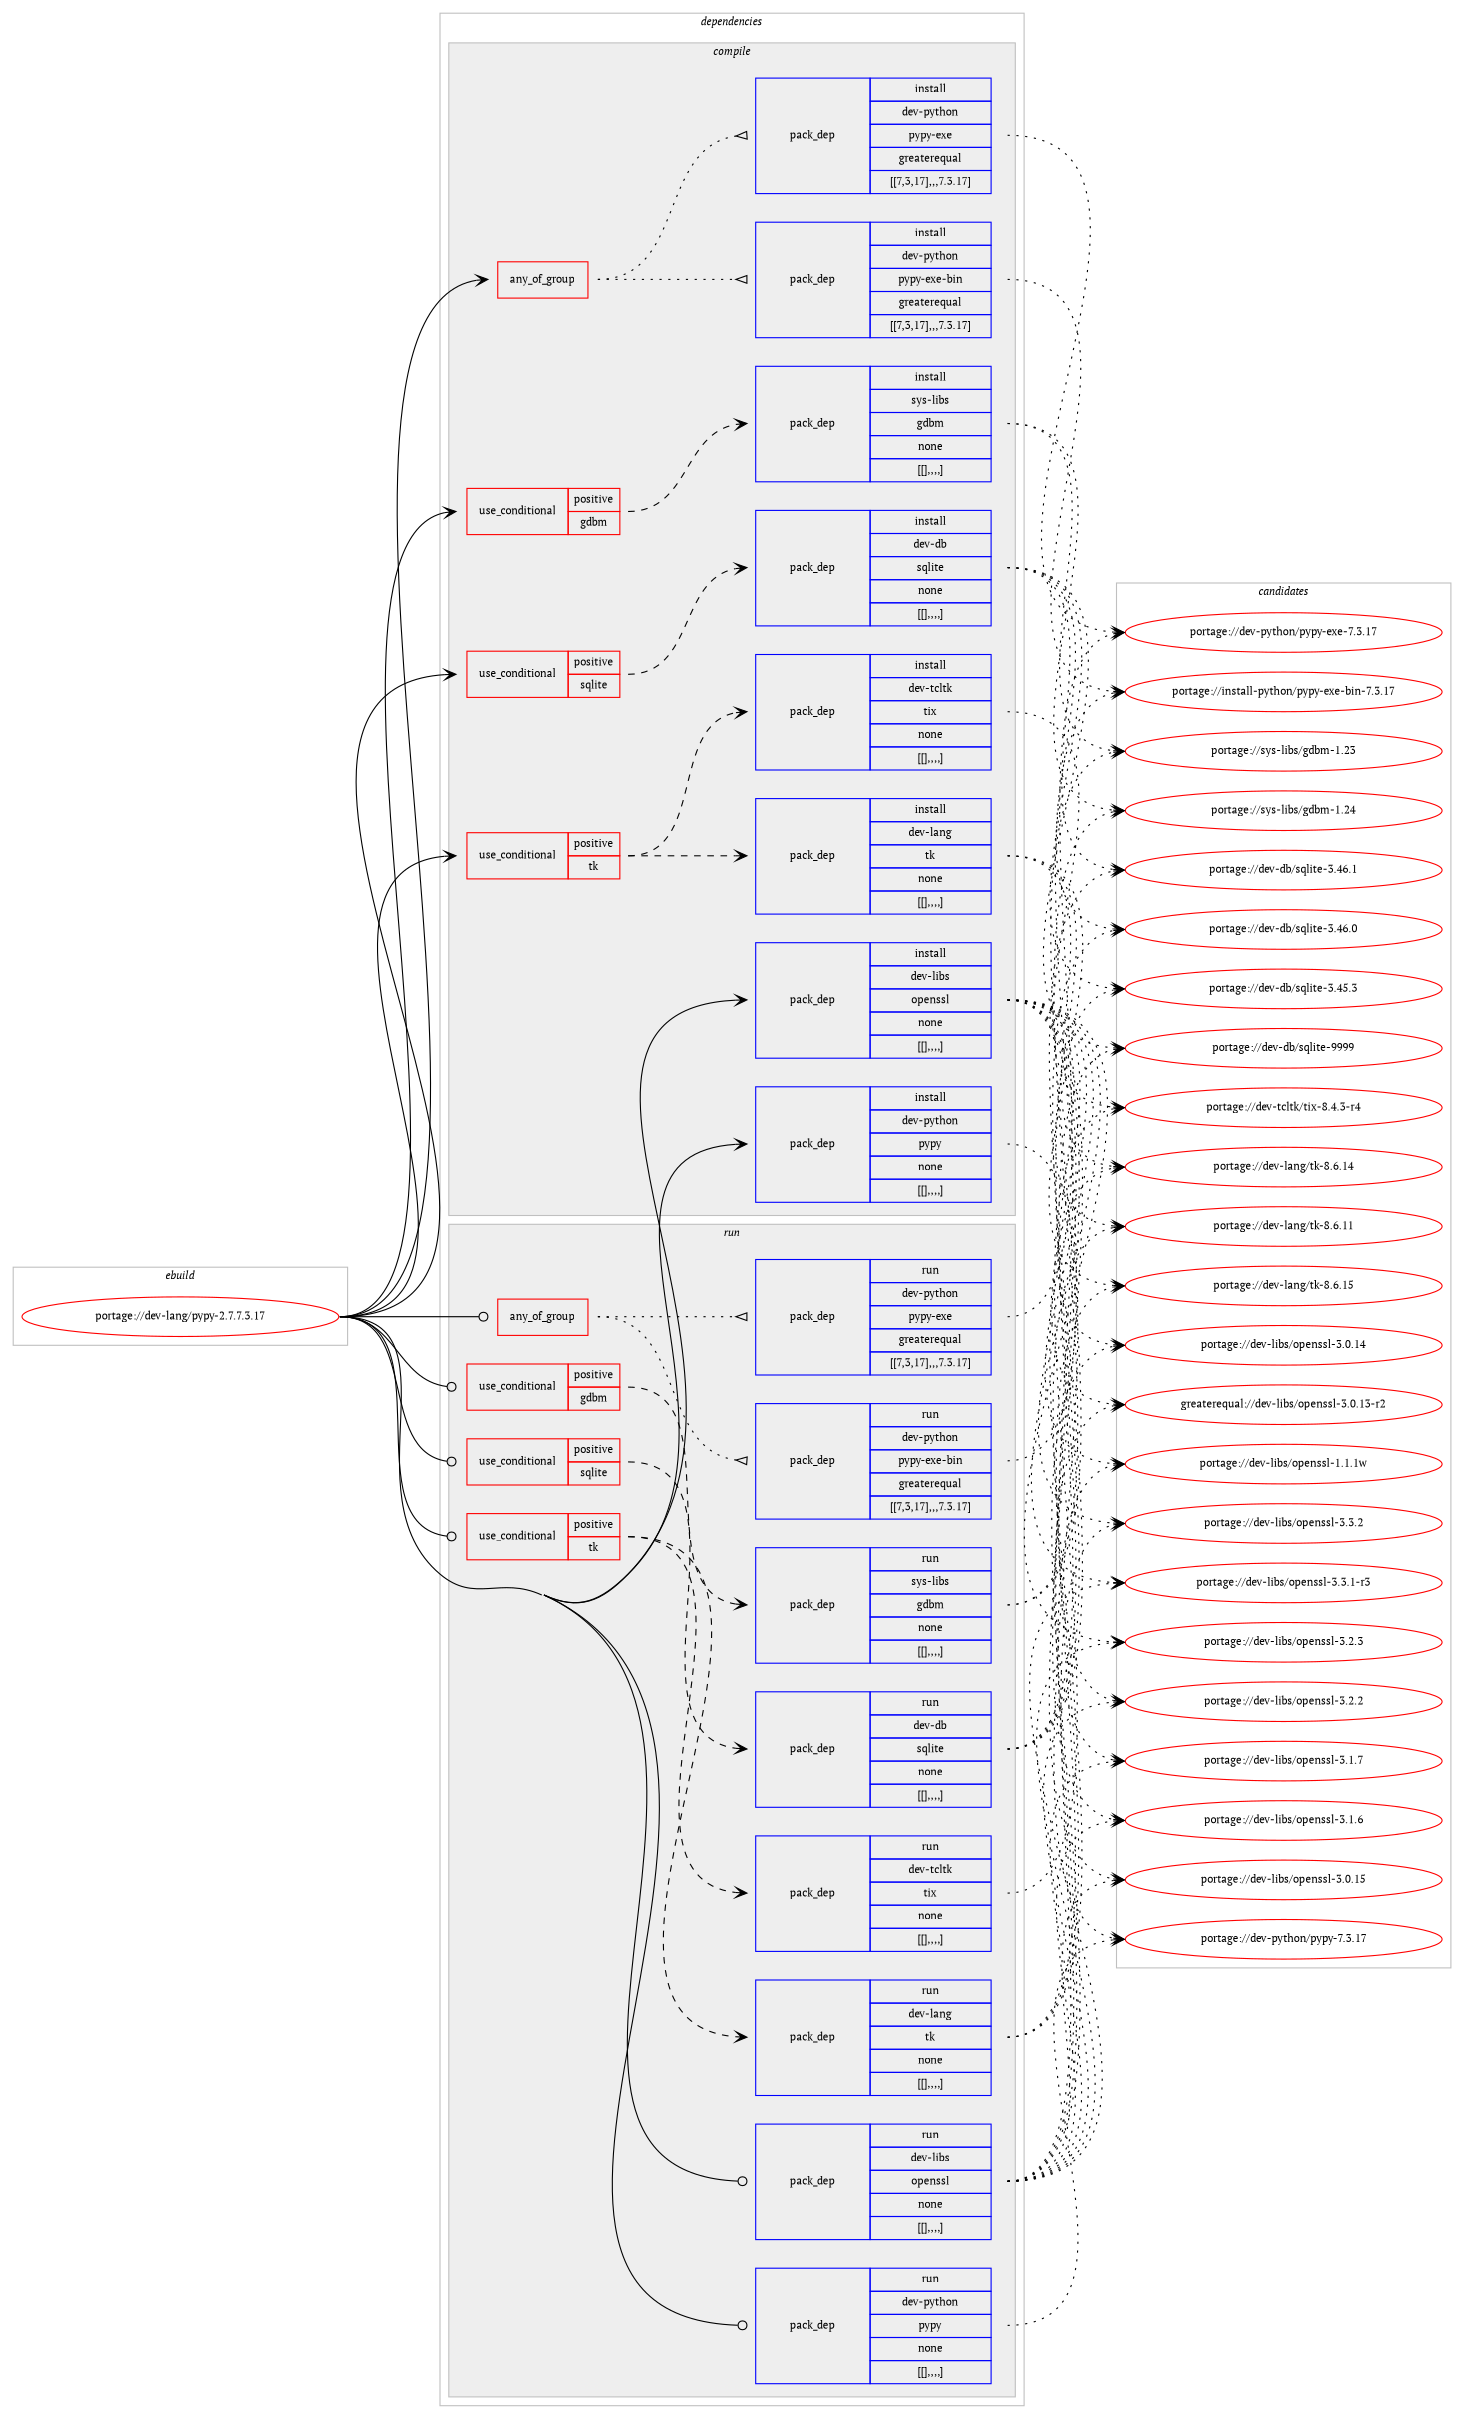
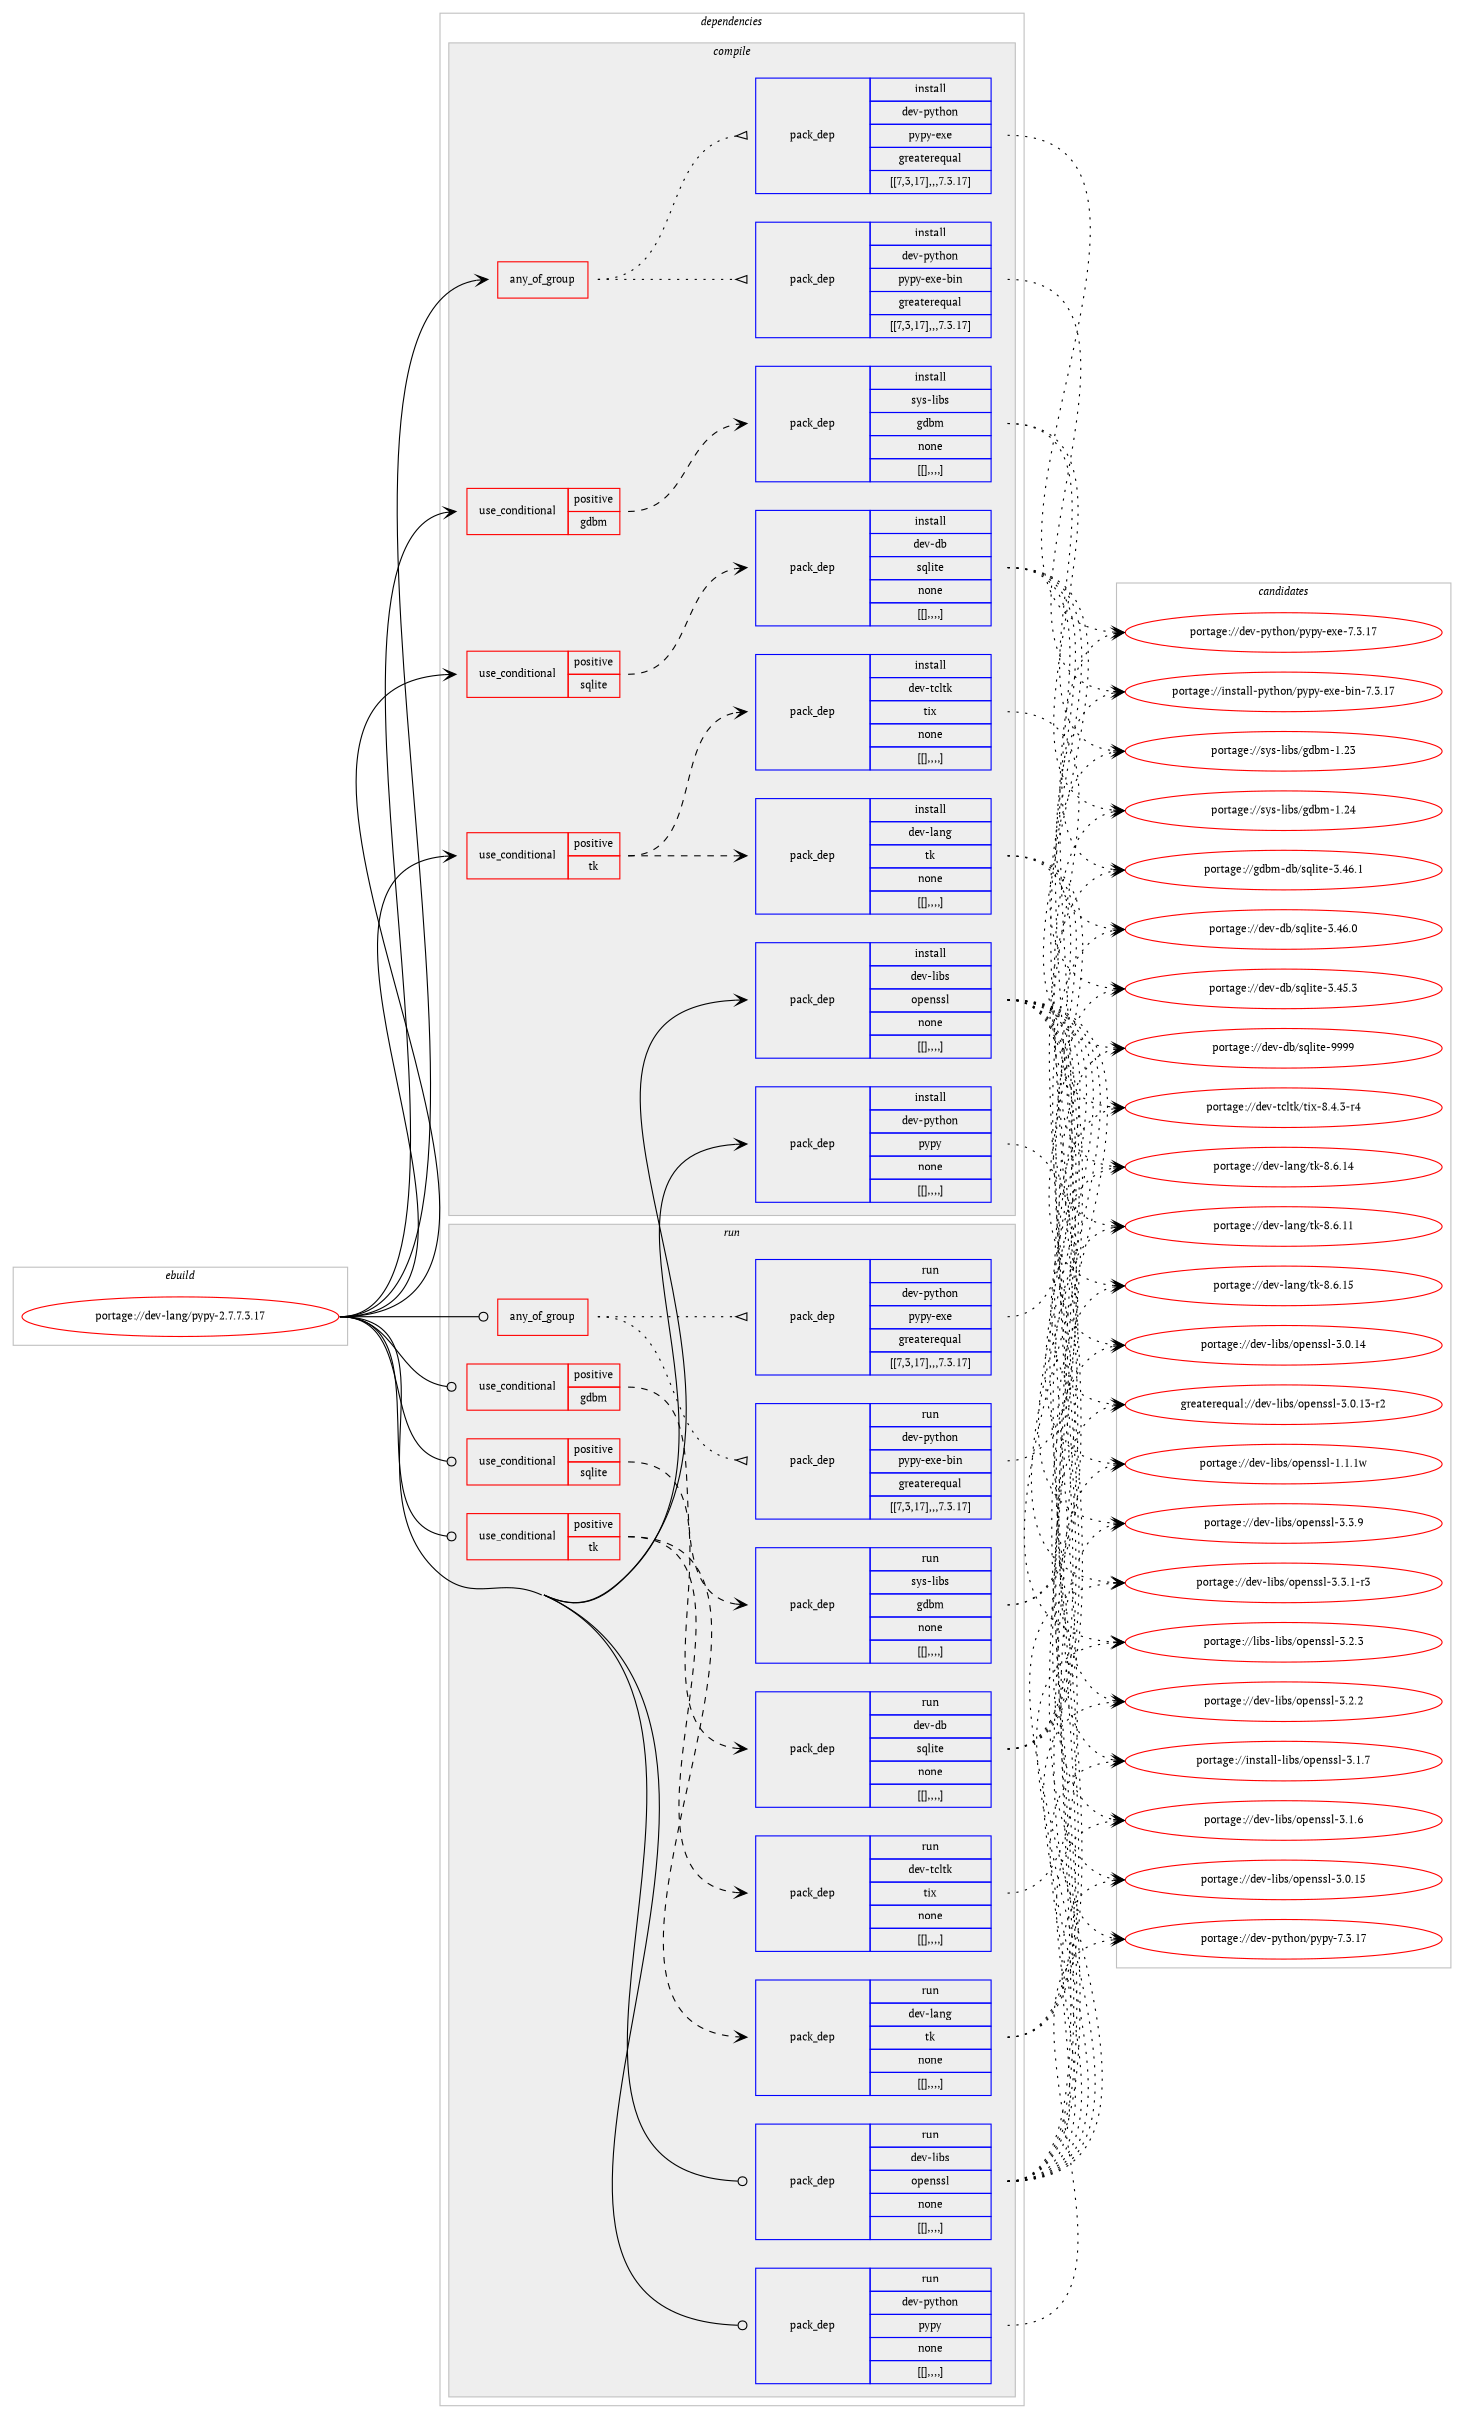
(1284, 870) -> (1284, 870)
(1284, 1524) -> (1284, 1524)
(1284, 1642) -> (1284, 1642)
(1284, 1761) -> (1284, 1761)
